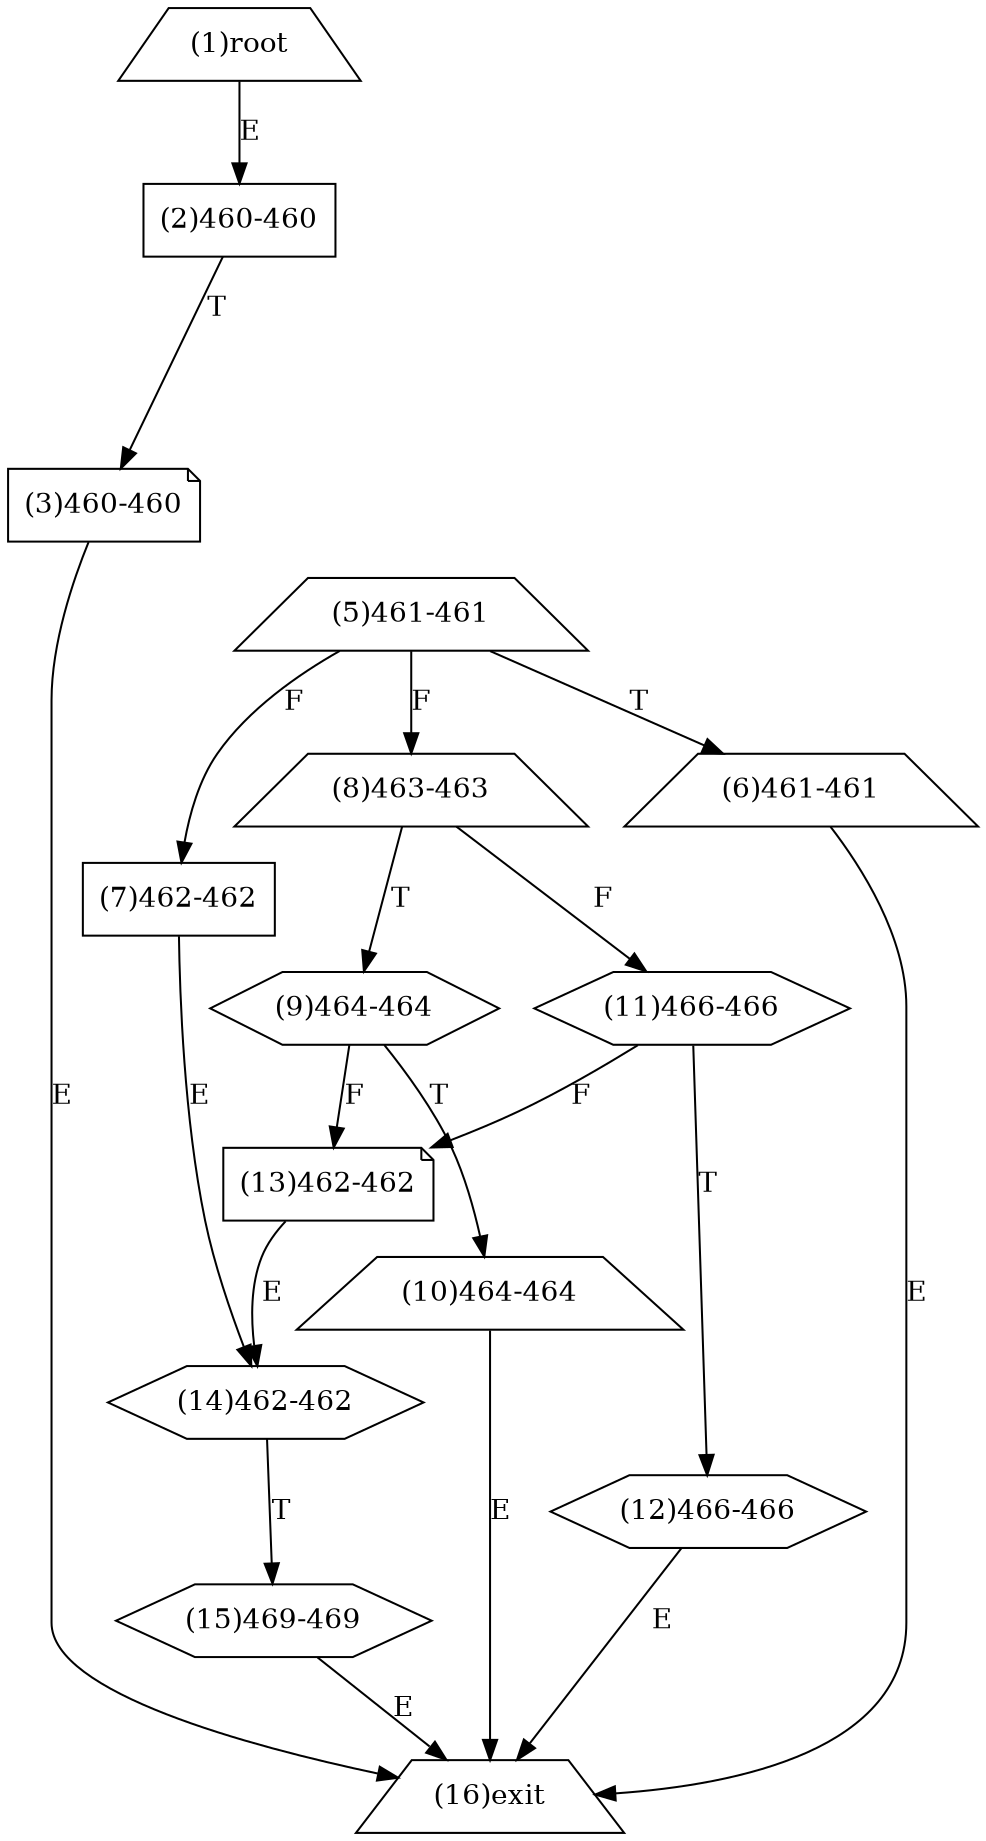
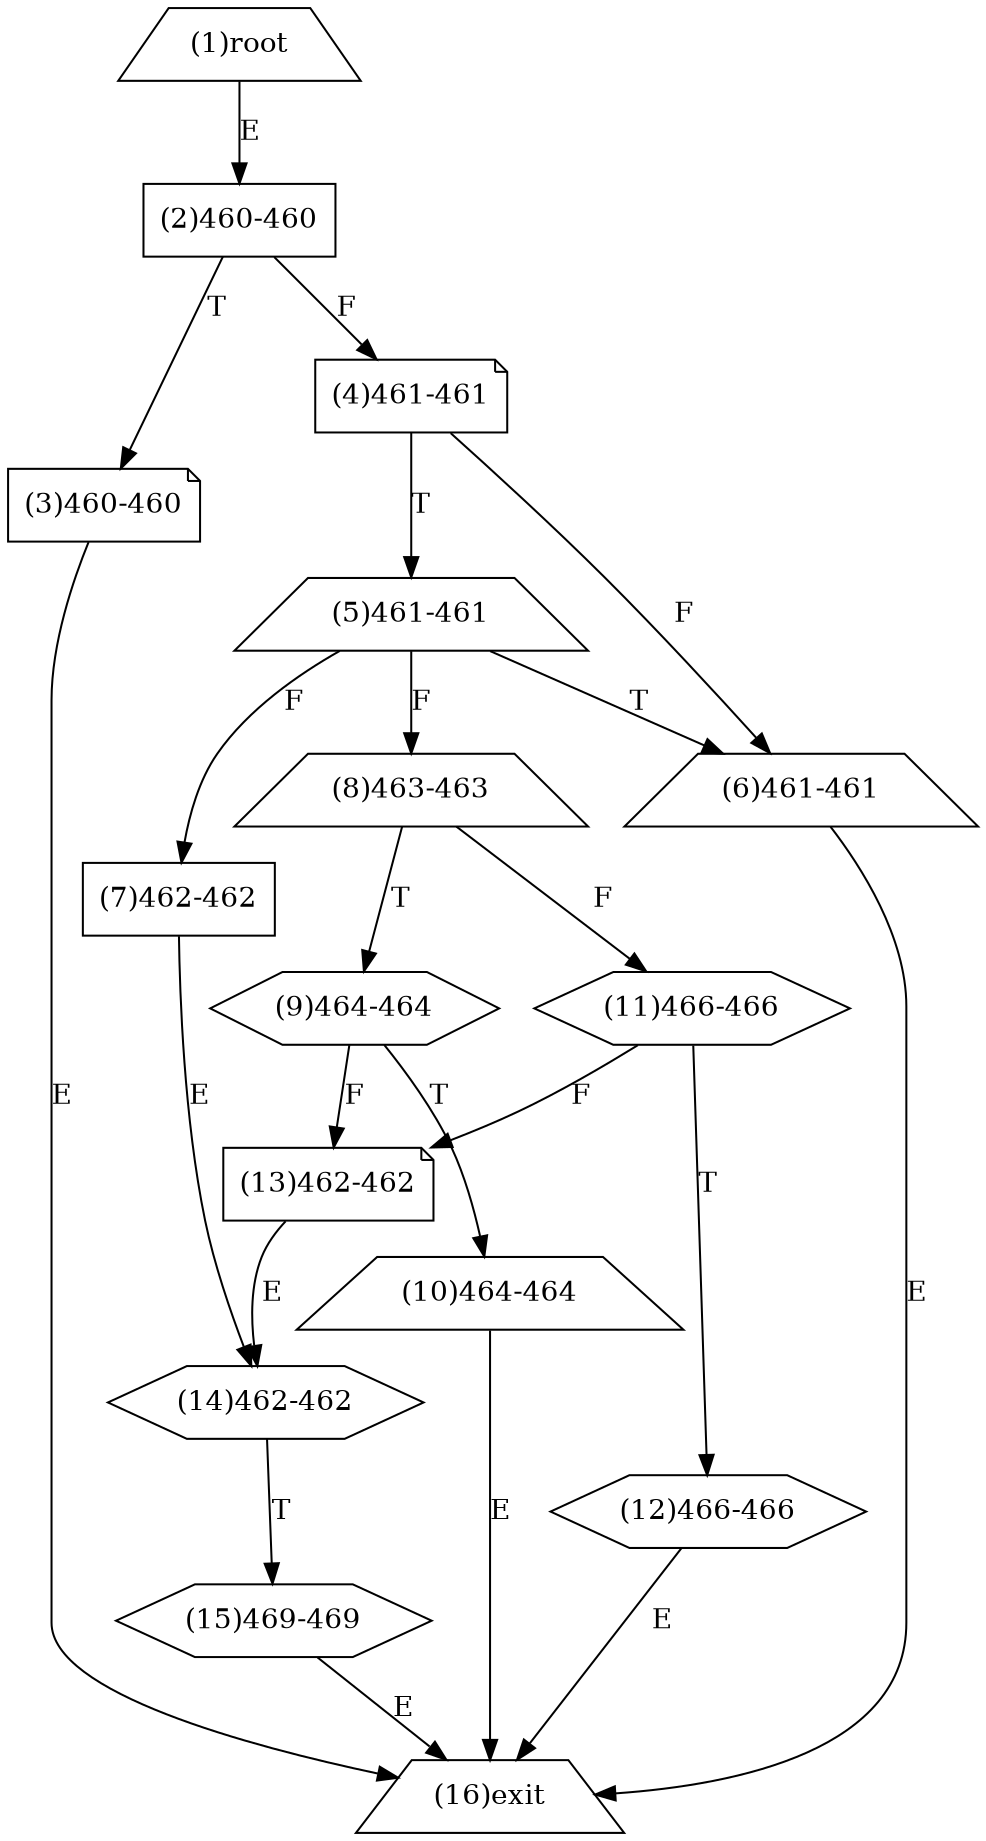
none -> (411, 396)
